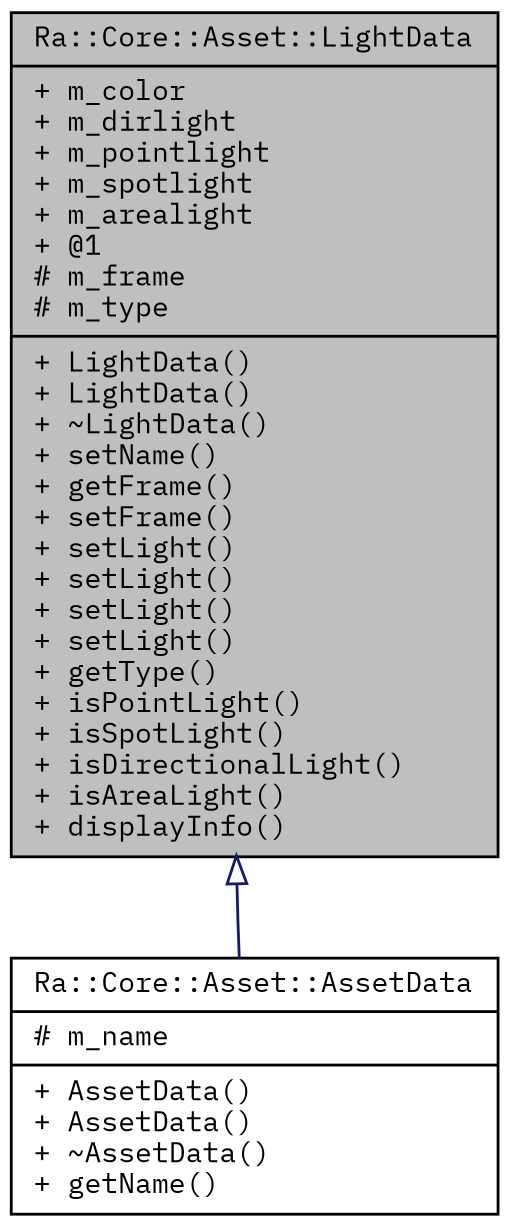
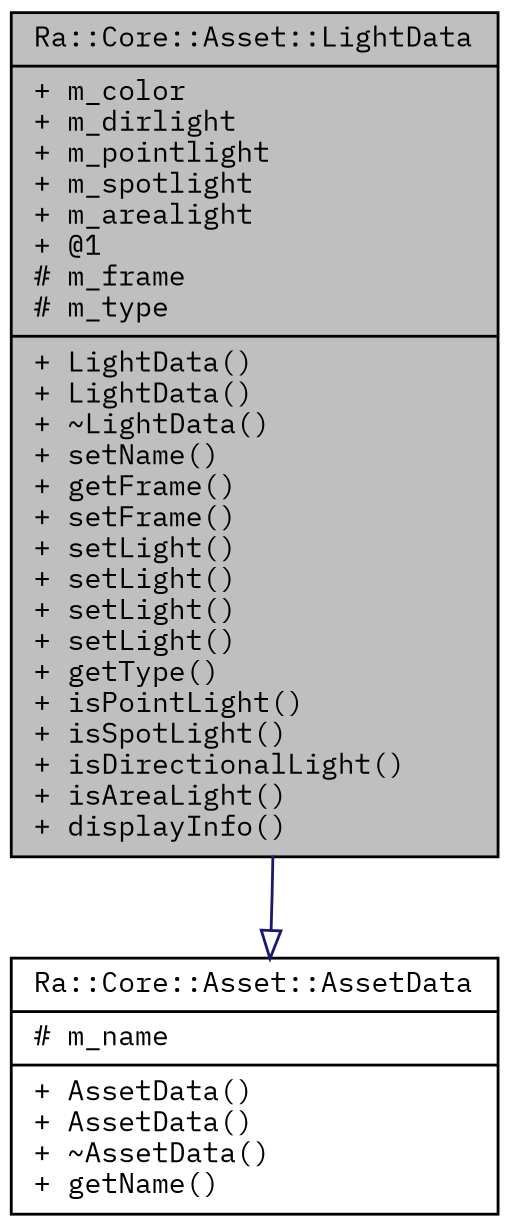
(238, 922) -> (272, 893)
